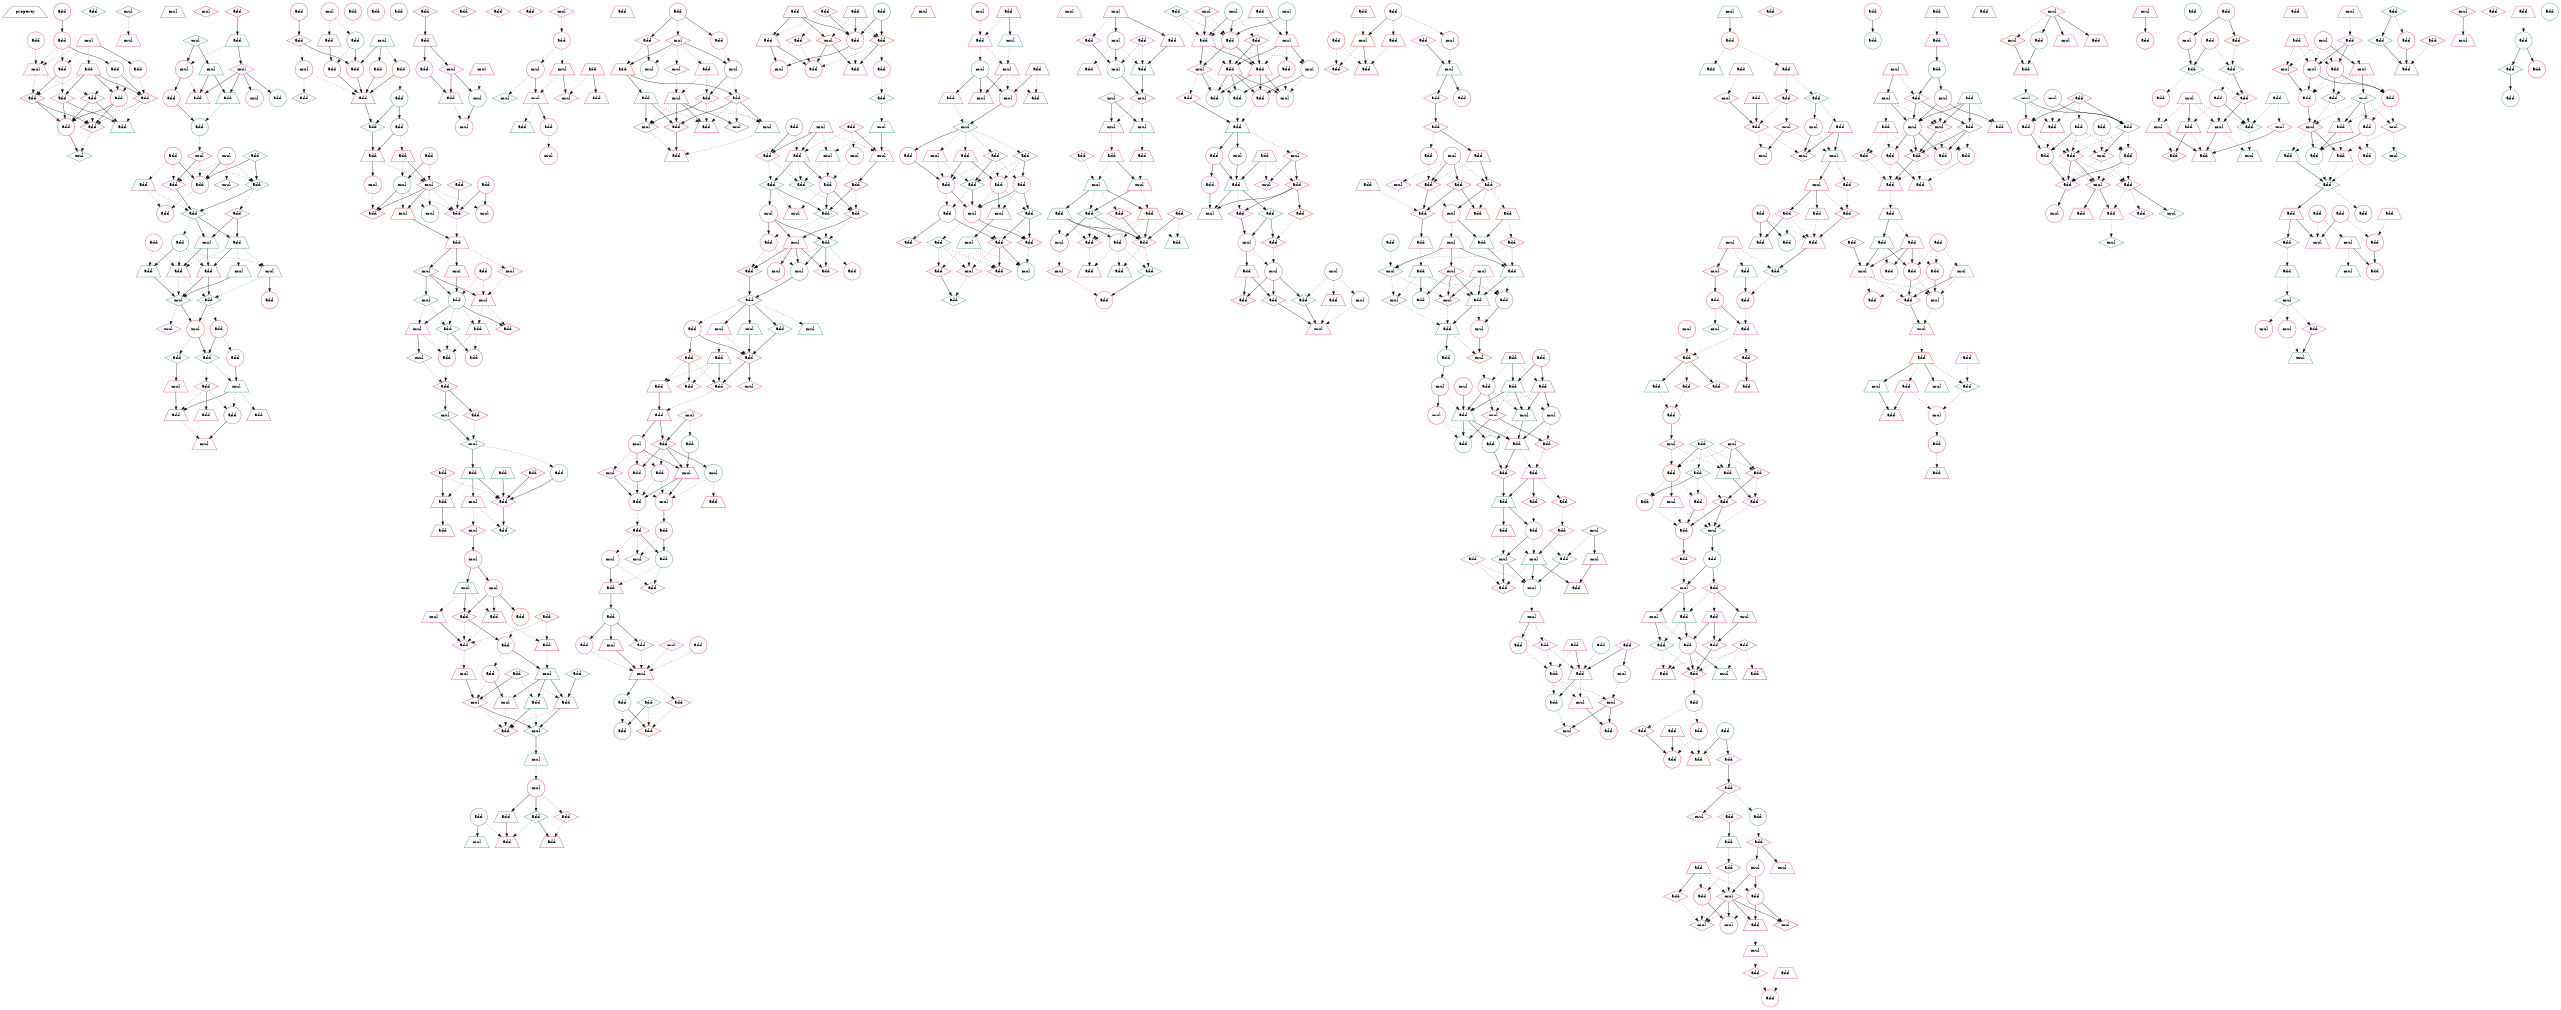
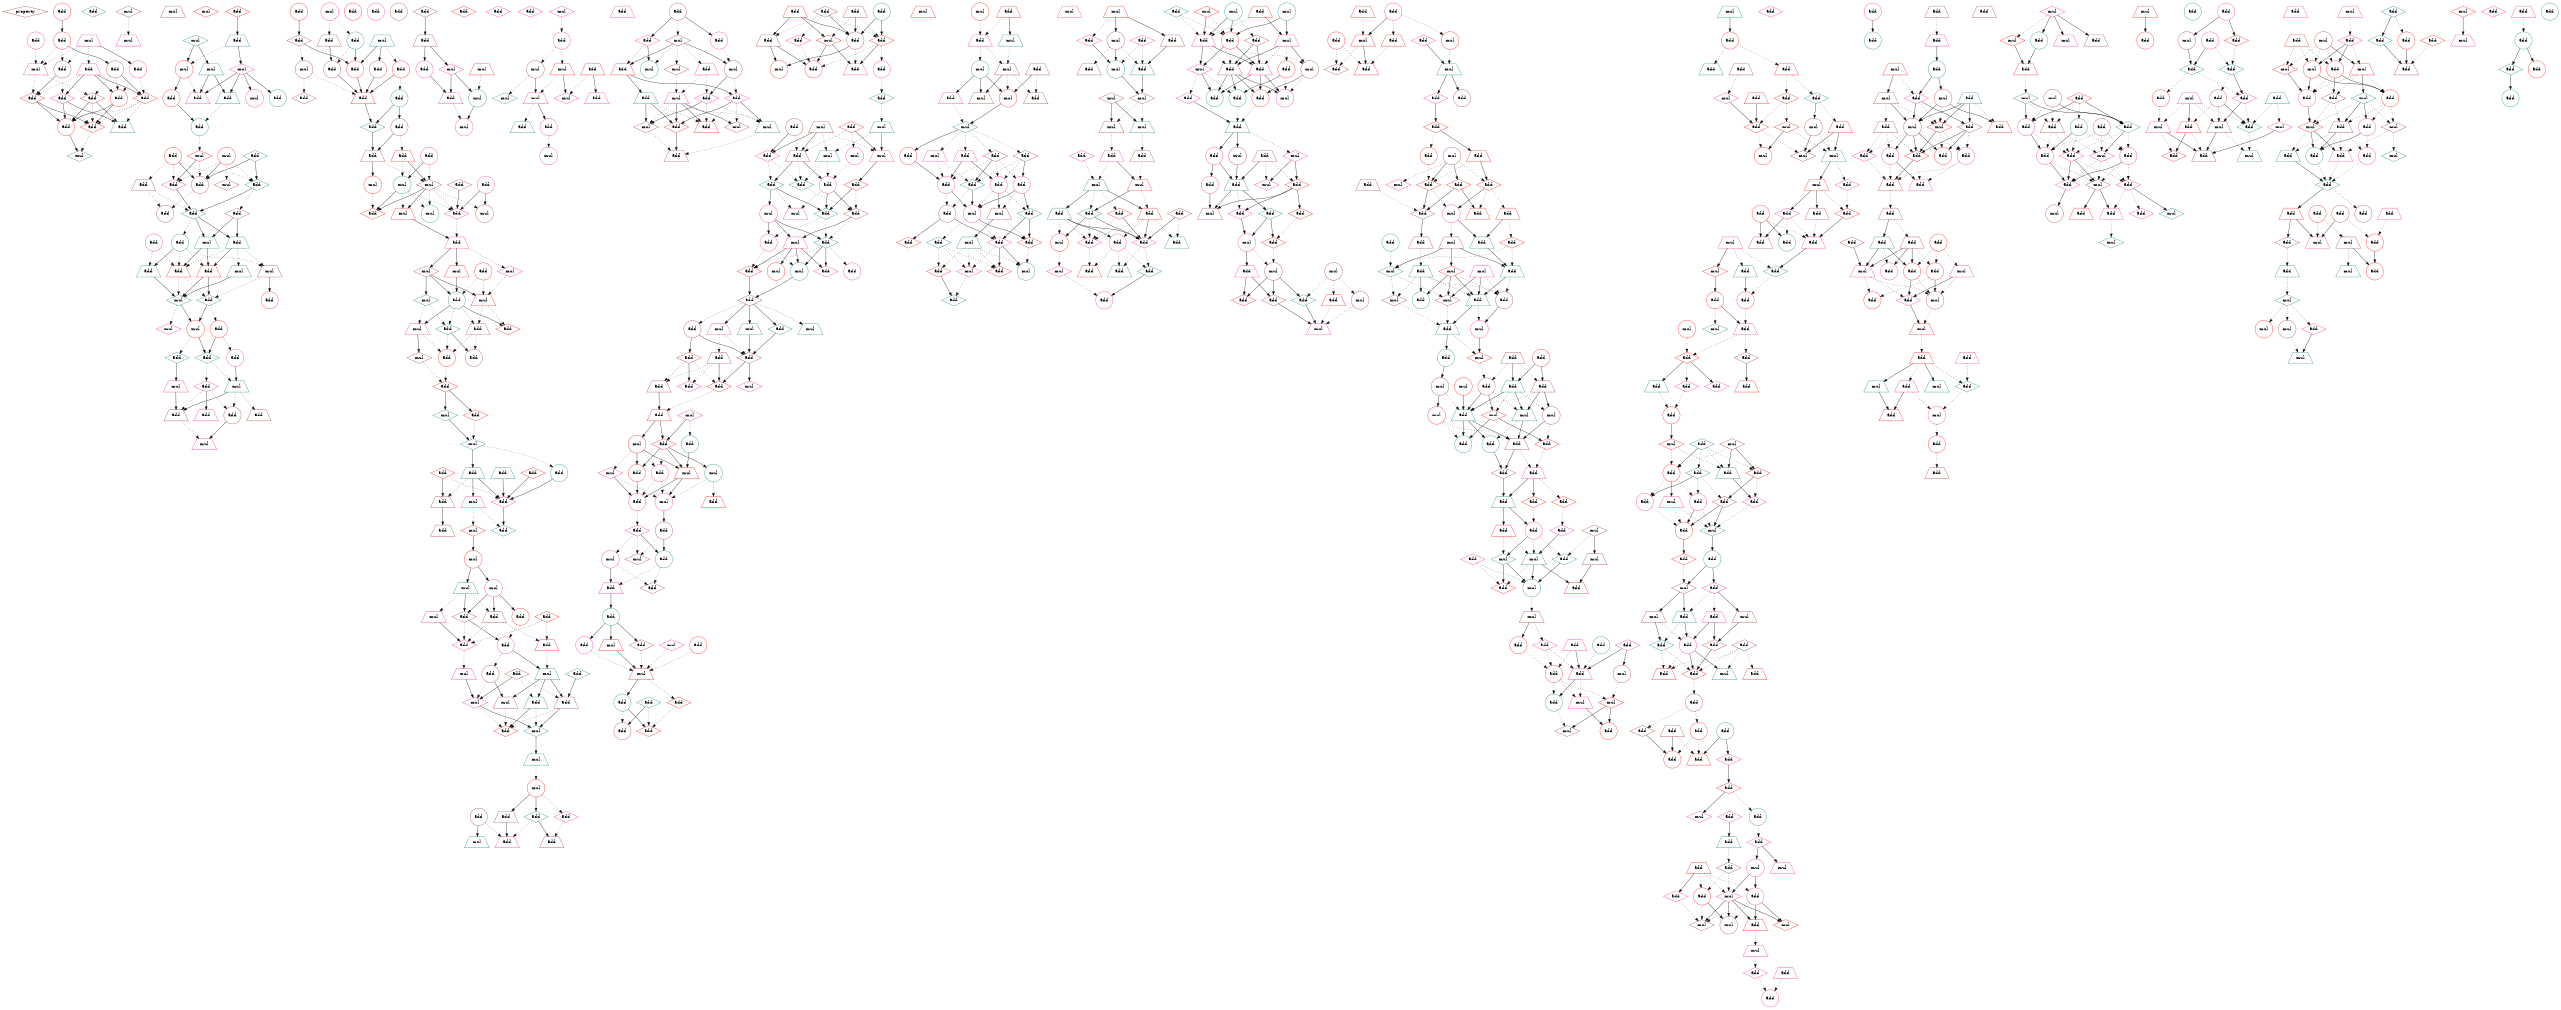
(25, 12) -> (25, 12)
